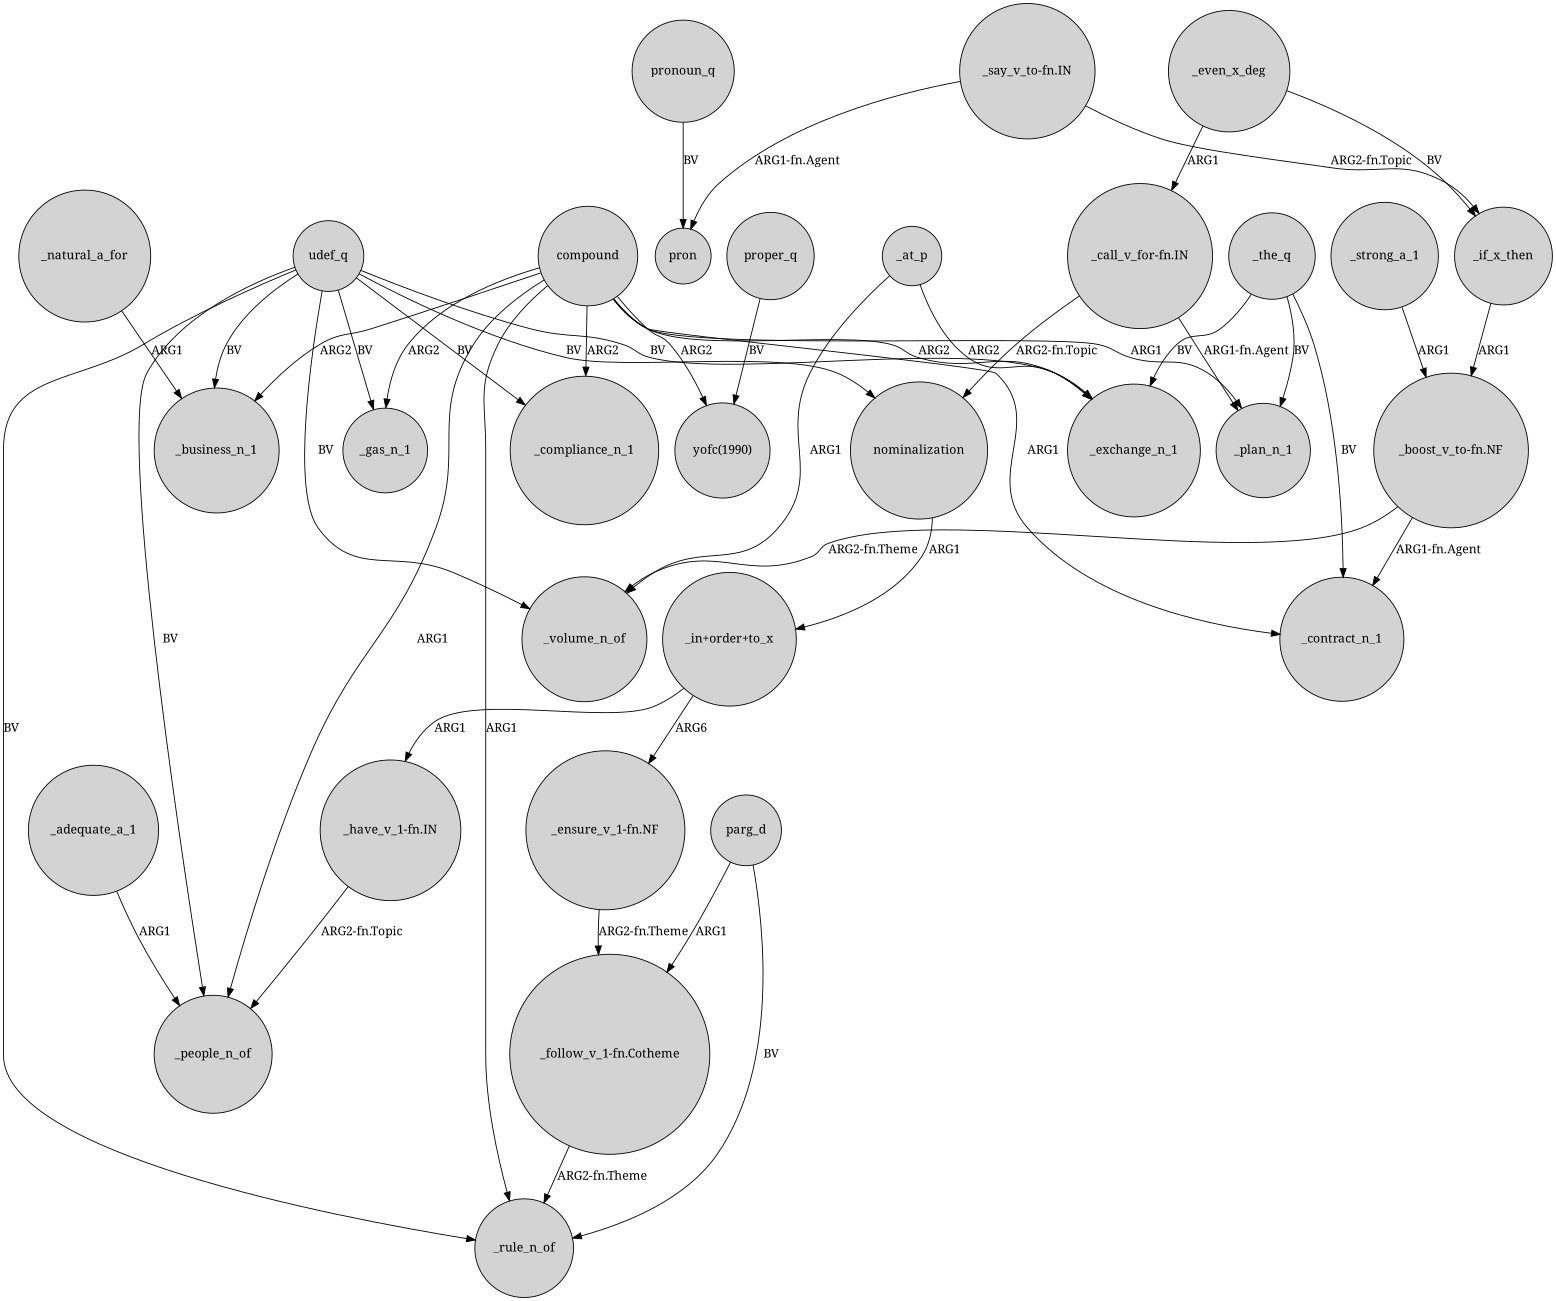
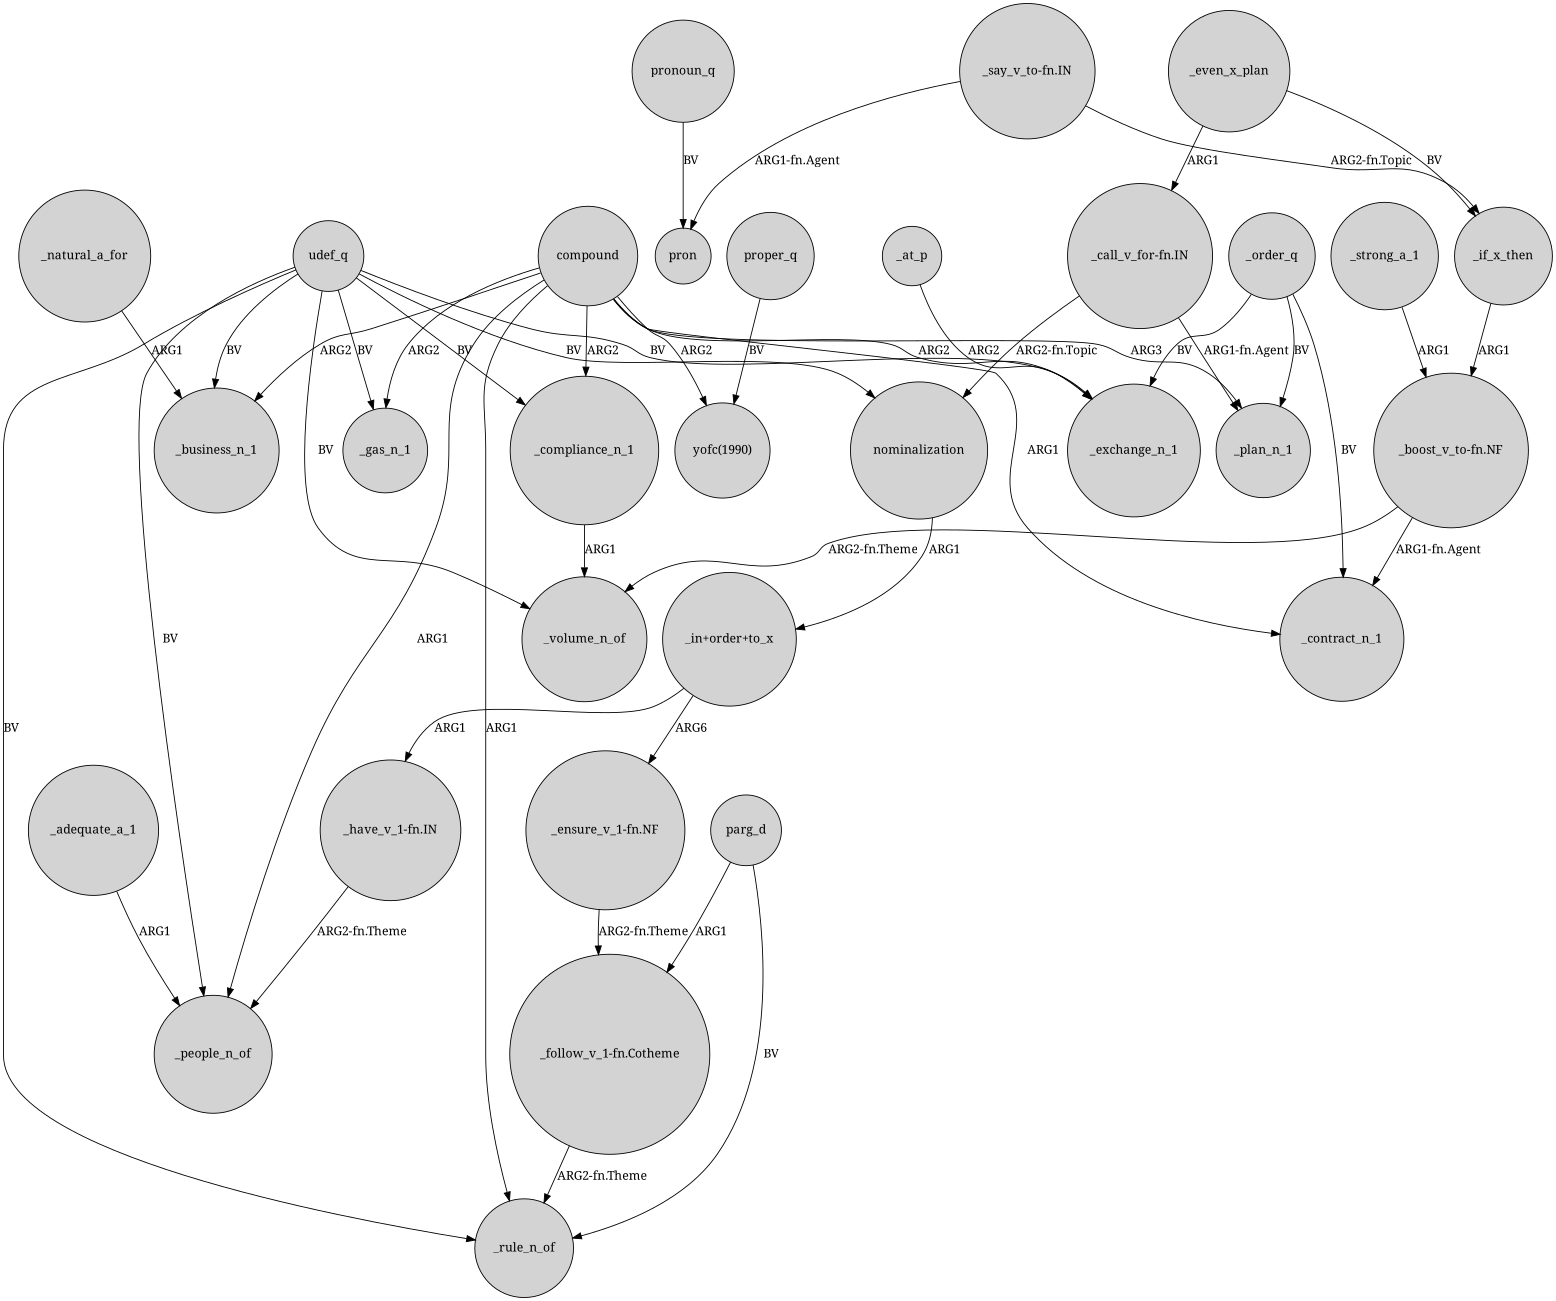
(1229, 71) -> (1229, 71)
(1272, 256) -> (1272, 256)
(1147, 351) -> (1147, 351)
(800, 469) -> (584, 546)
(362, 932) -> (362, 932)
